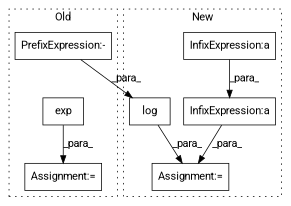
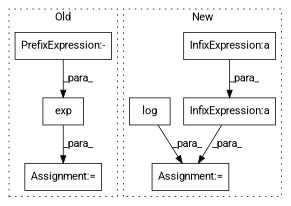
(103, 76) -> (63, 75)
